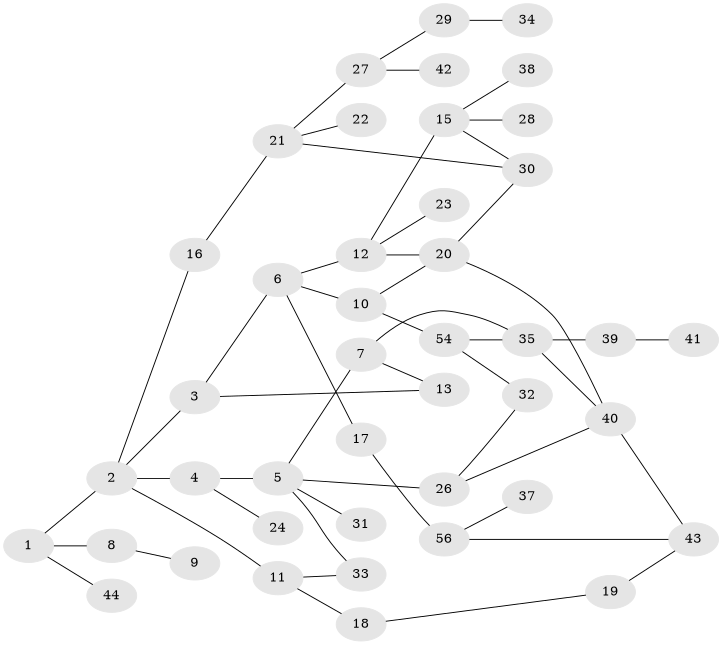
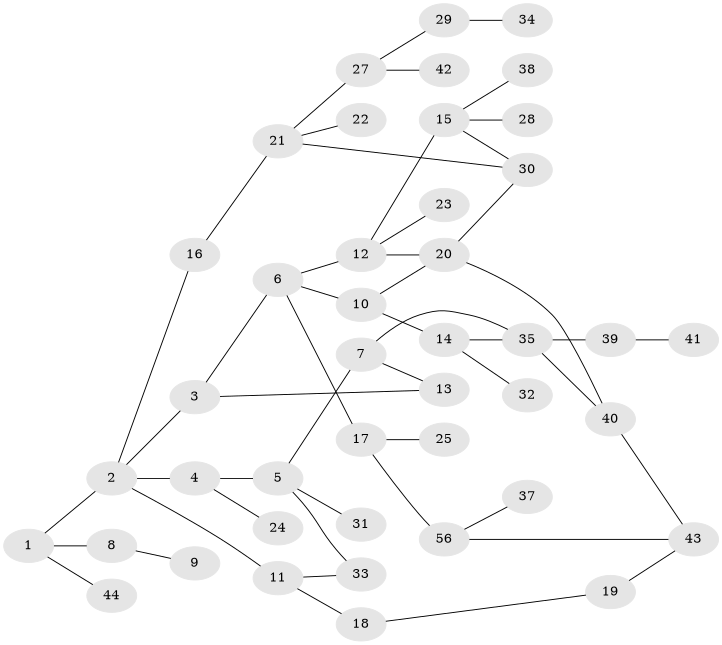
(444, 340) -> (444, 340)
none -> (444, 440)
(444, 490) -> none
